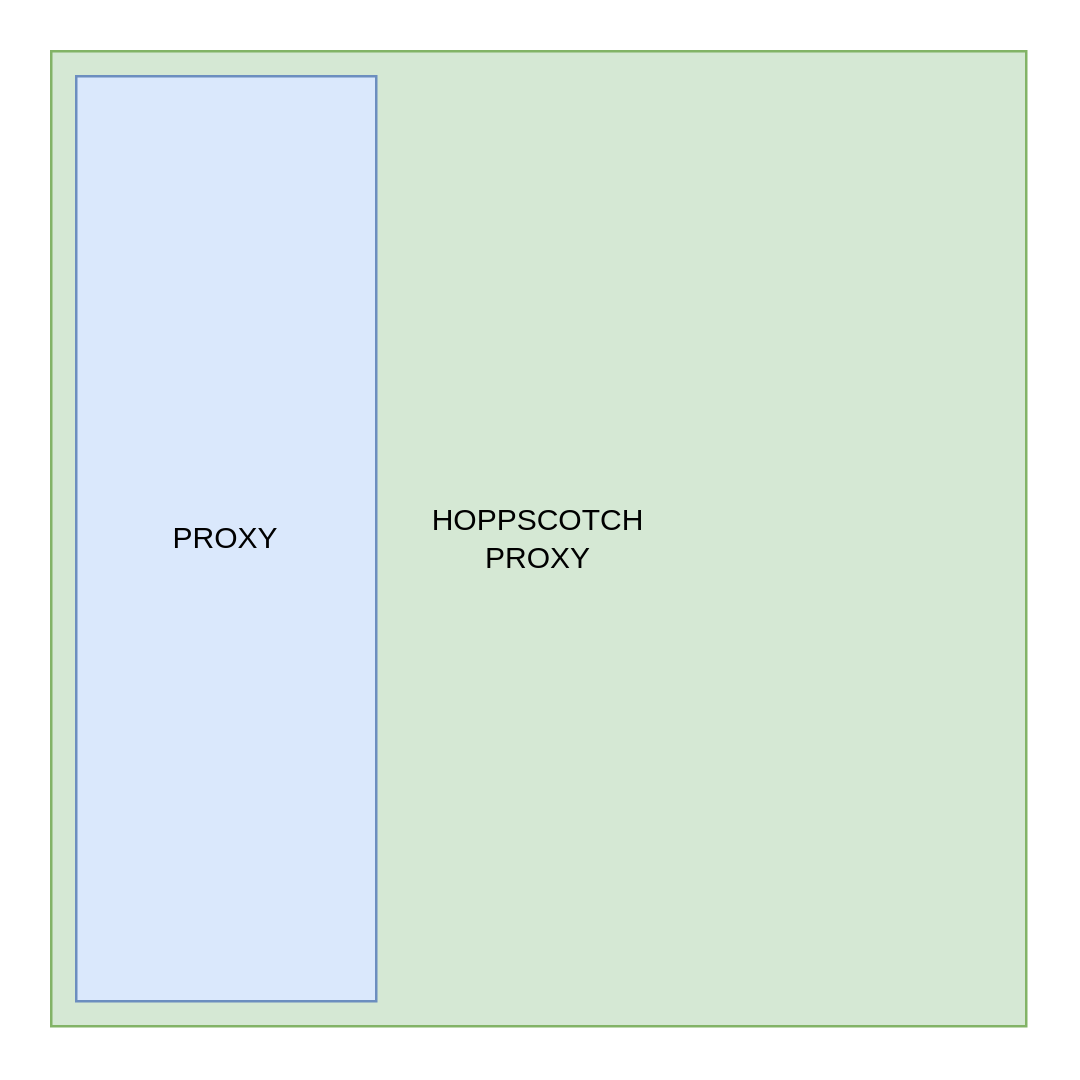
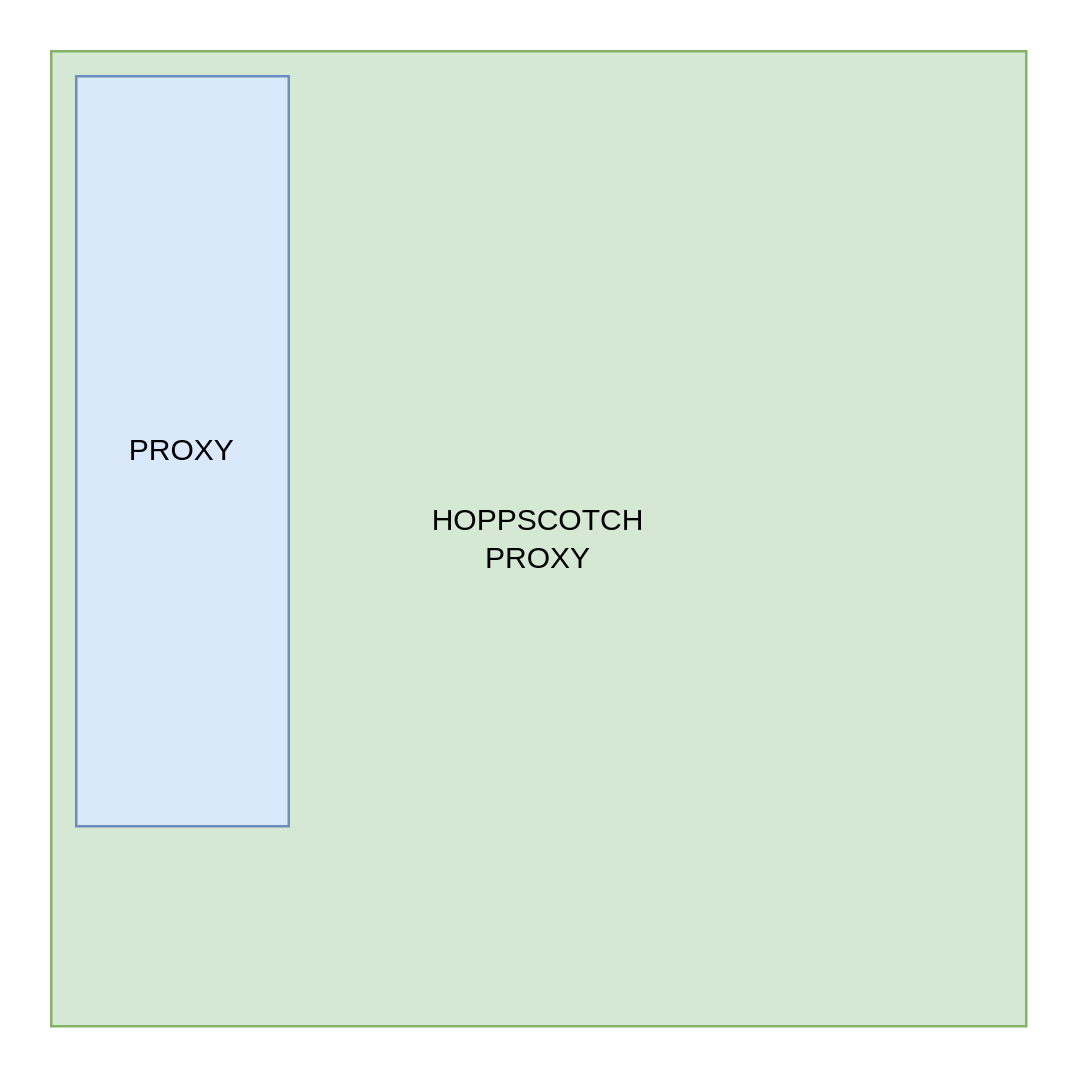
(226, 539) -> (183, 451)
